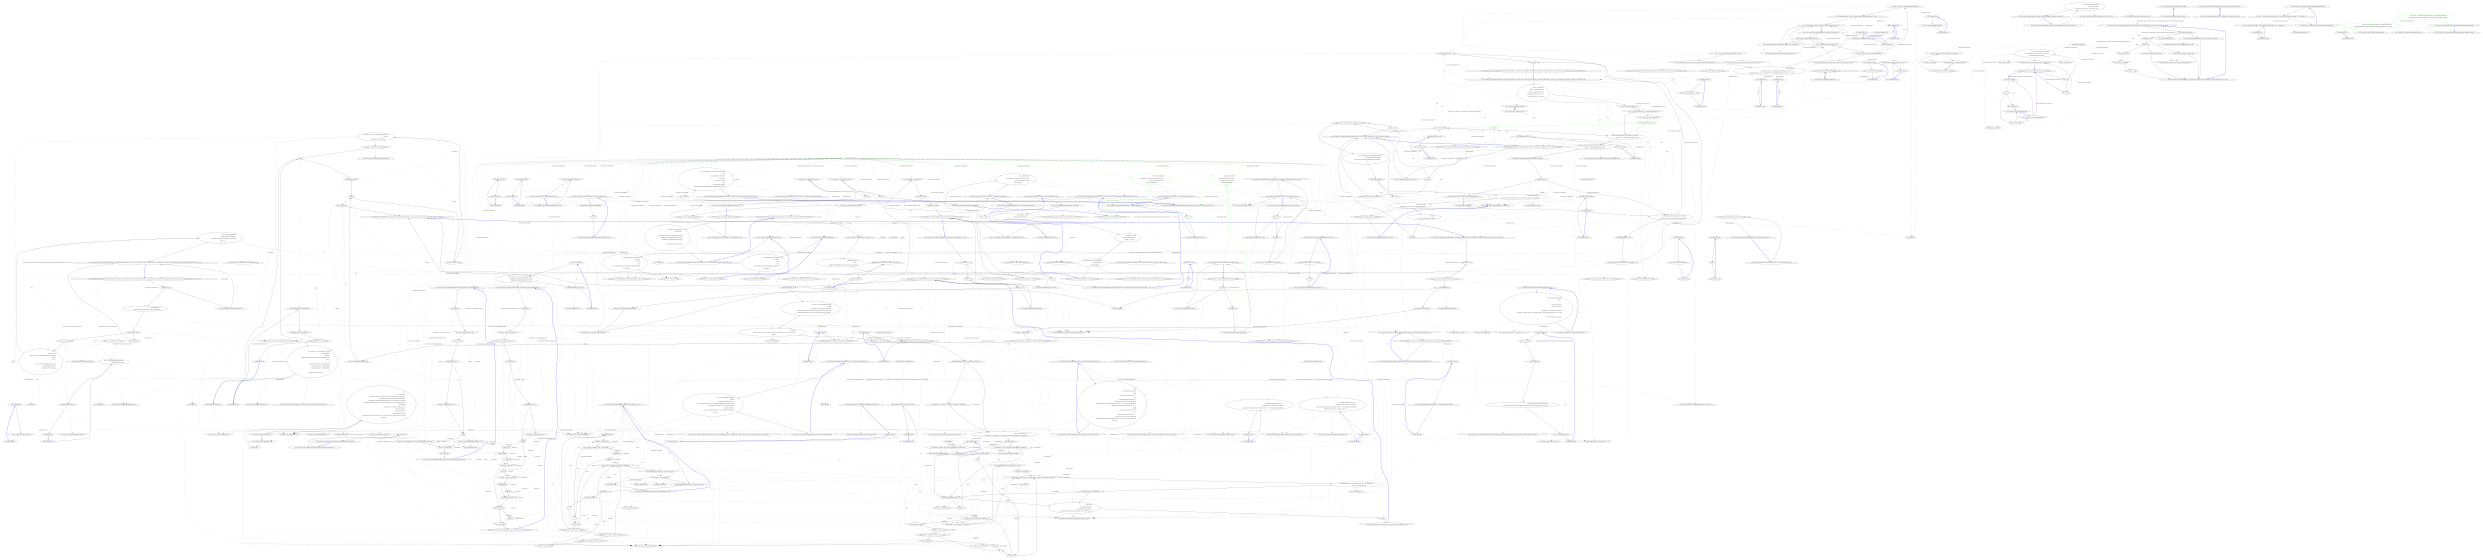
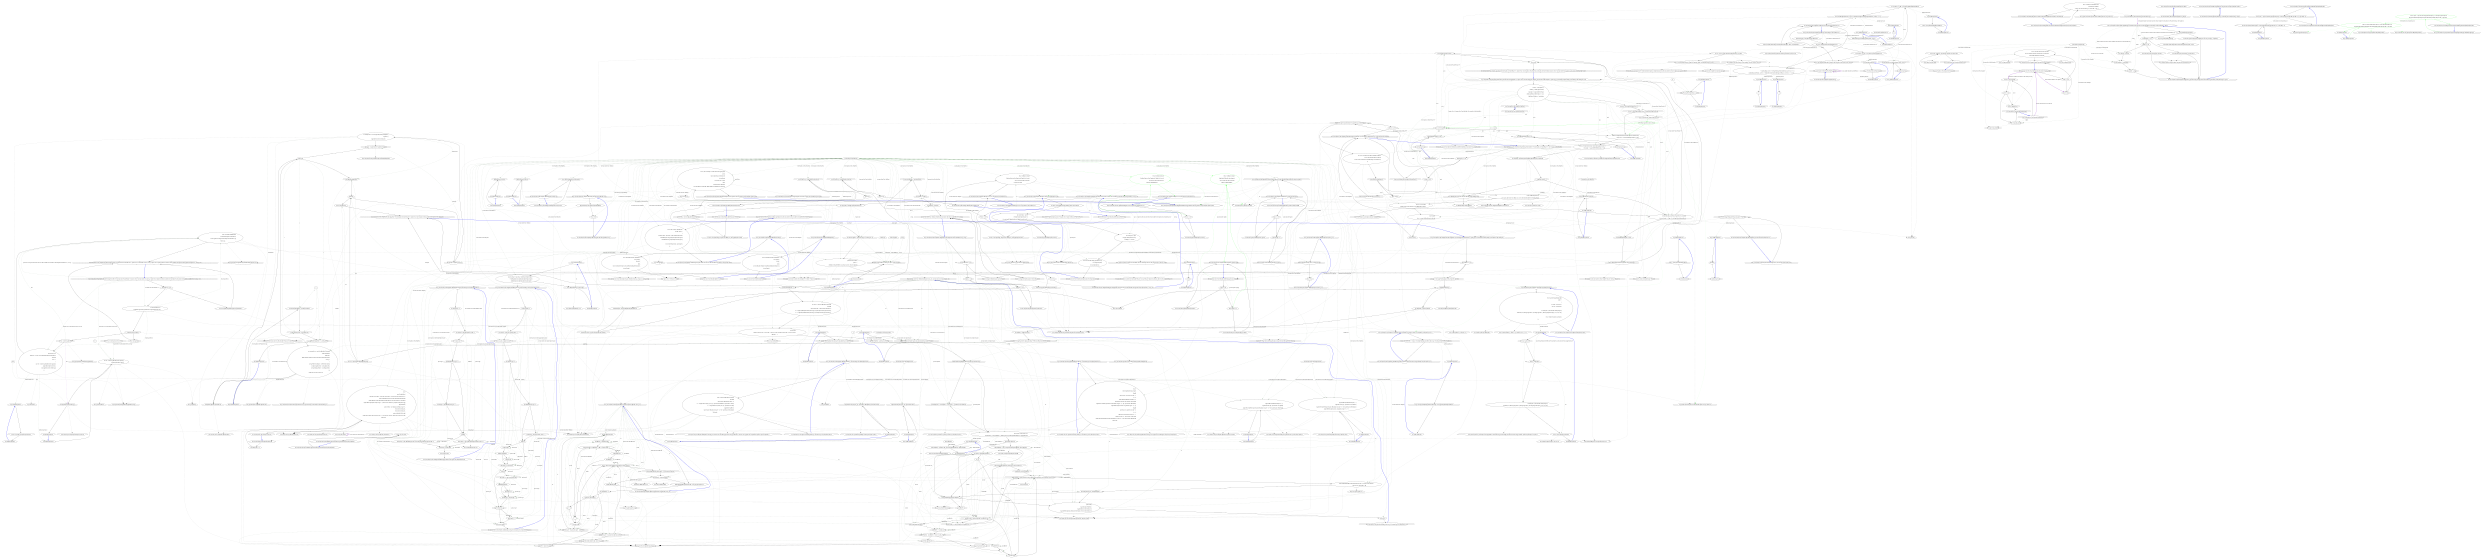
(1380, 238) -> none
